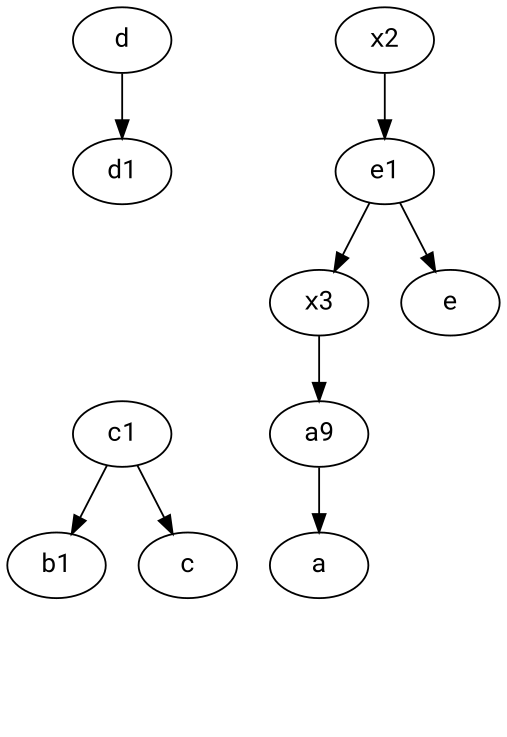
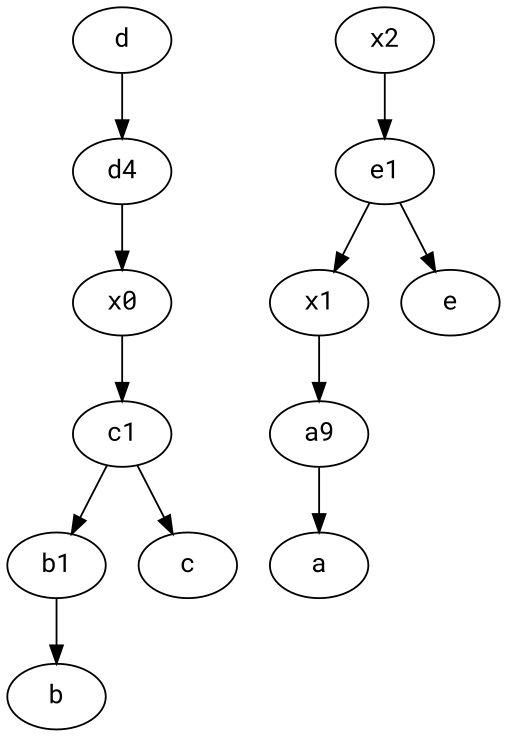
(122, 171) -> (122, 171)
none -> (122, 303)
(319, 303) -> (319, 303)
none -> (57, 697)
